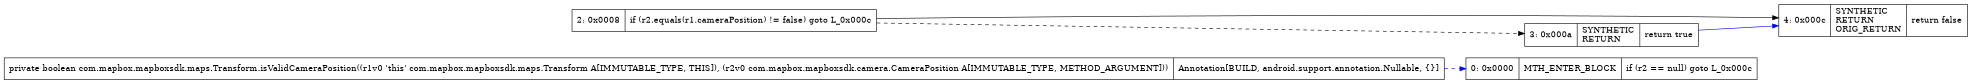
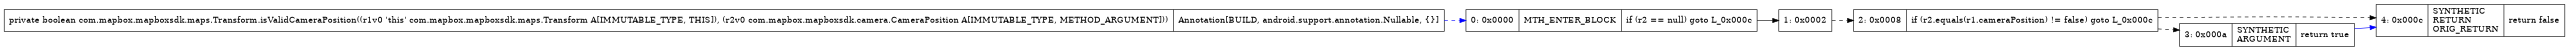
(1325, 16) -> (2264, 17)
none -> (1805, 20)
(1602, 39) -> (2264, 39)
